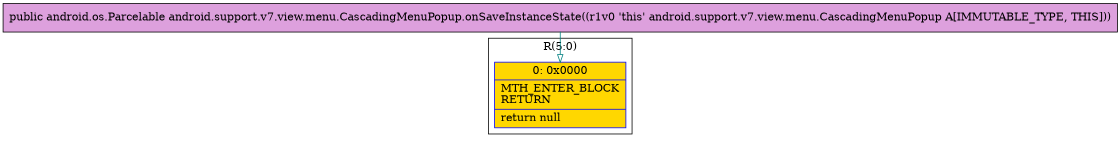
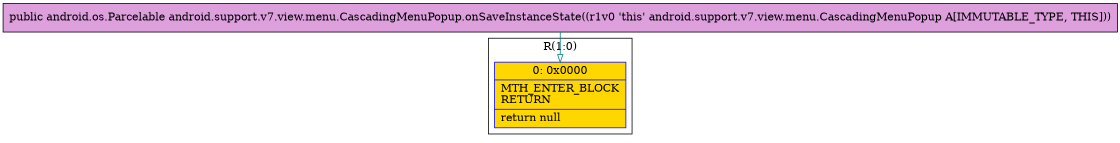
(560, 47) -> (560, 47)
